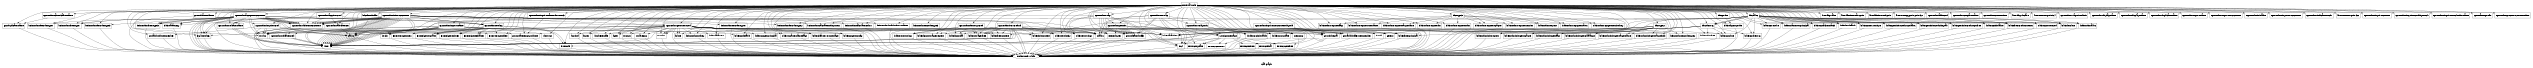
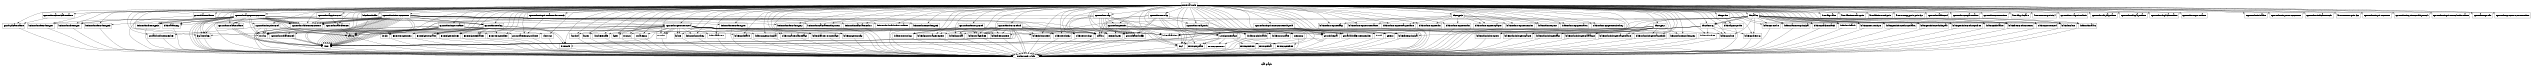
(2226, 15) -> none
none -> (661, 18)
(835, 54) -> (846, 55)
